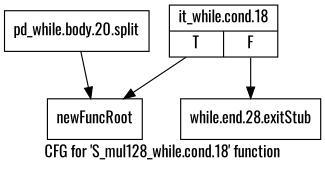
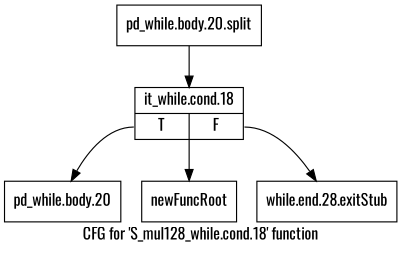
(85, 69) -> (189, 61)
none -> (63, 202)
